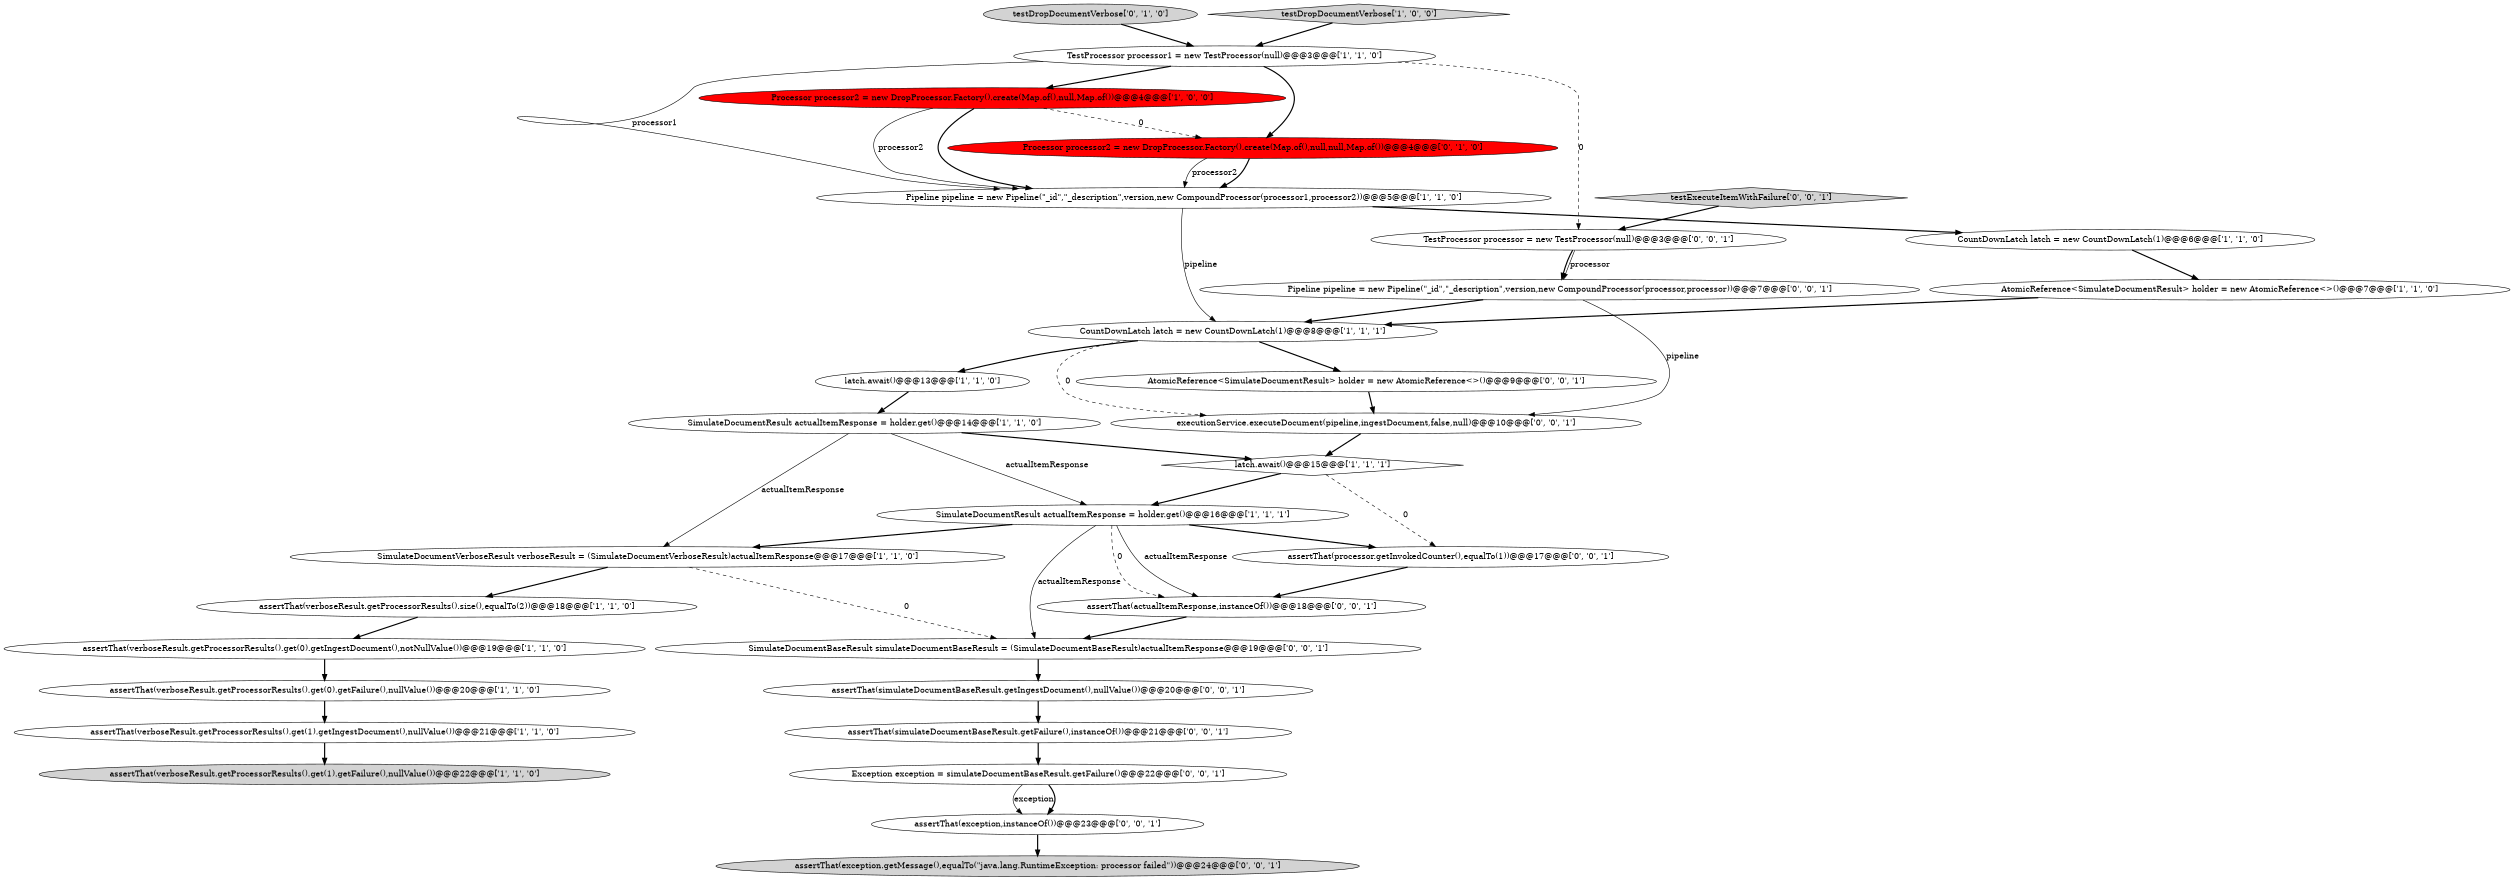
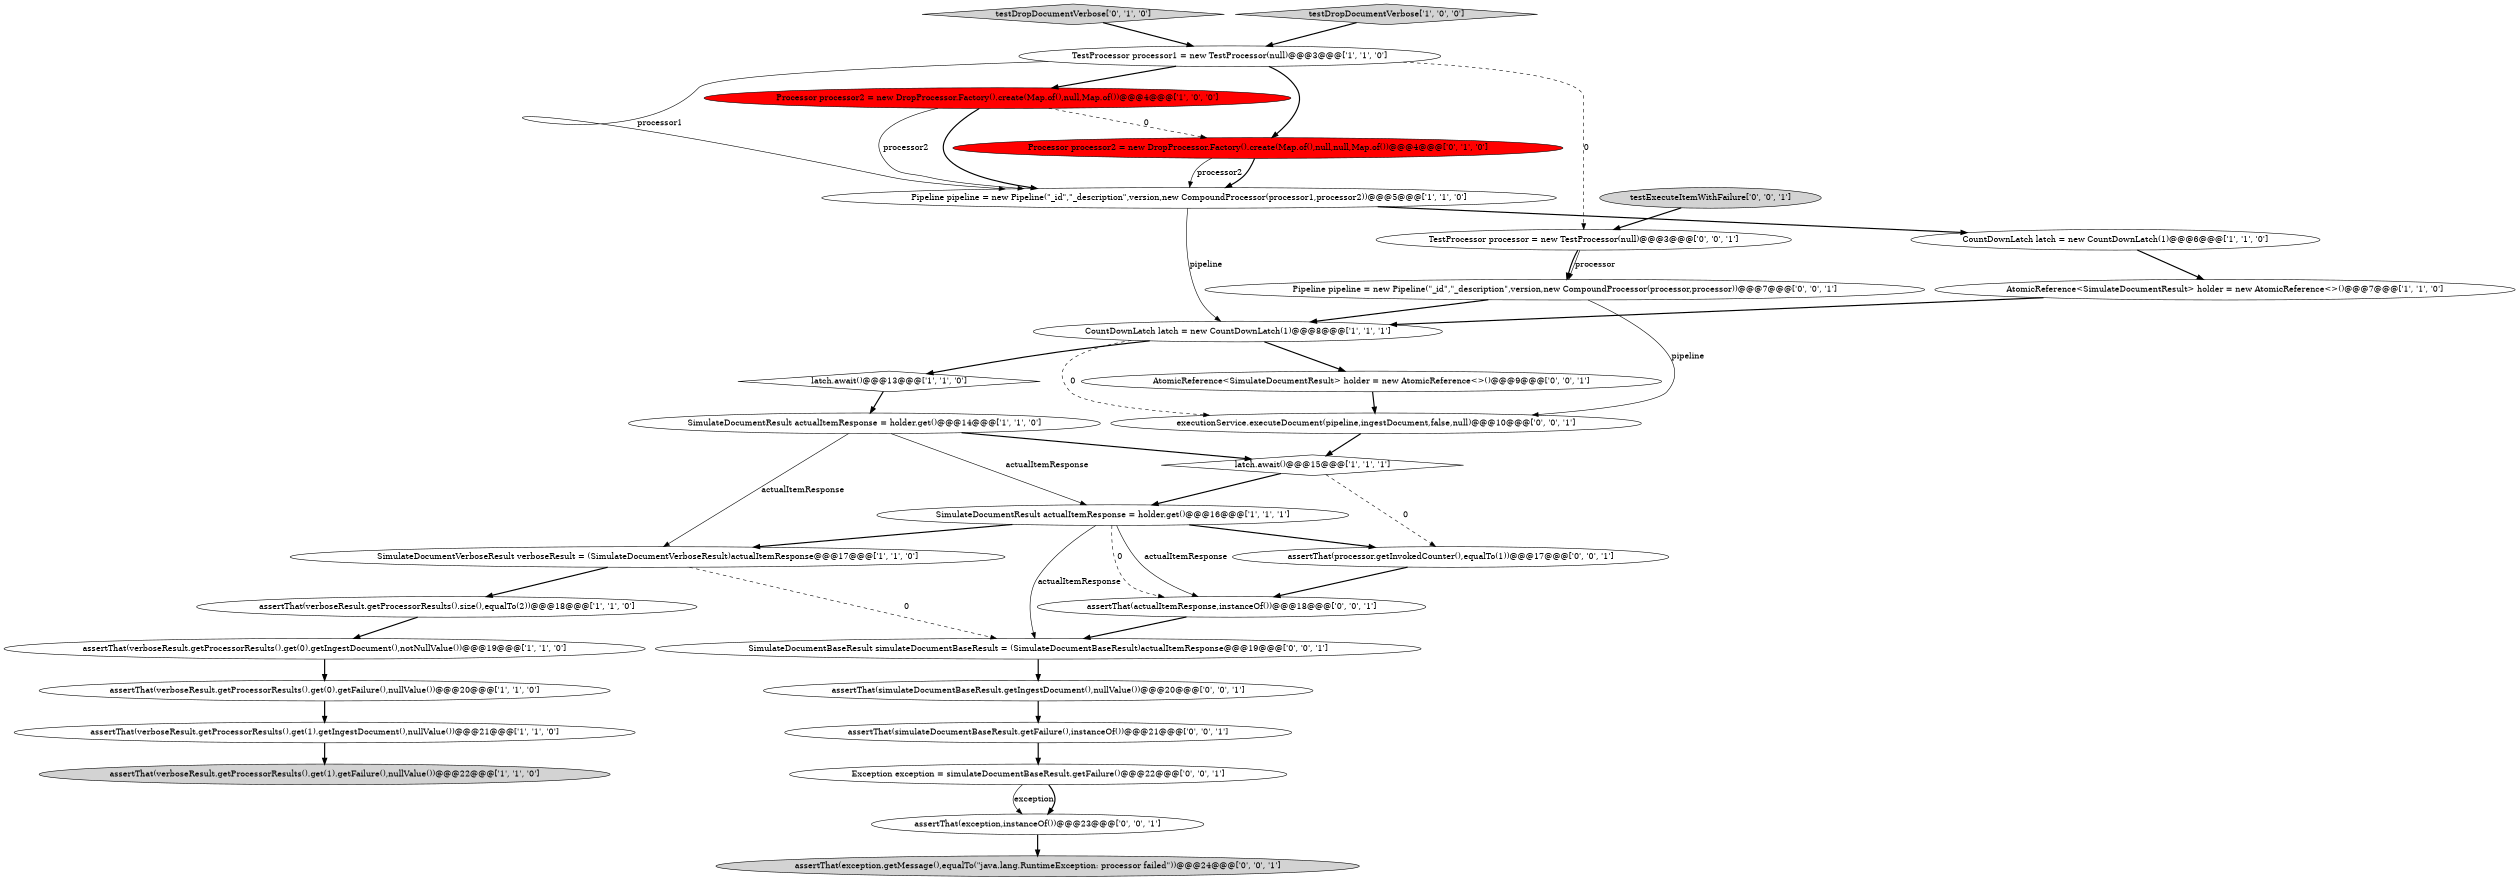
(1090, 14) -> (1073, 14)
(1751, 198) -> (1711, 198)
(922, 381) -> (889, 381)
